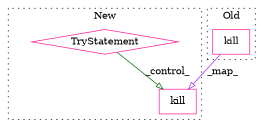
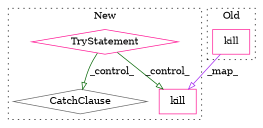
none -> (80, 102)
